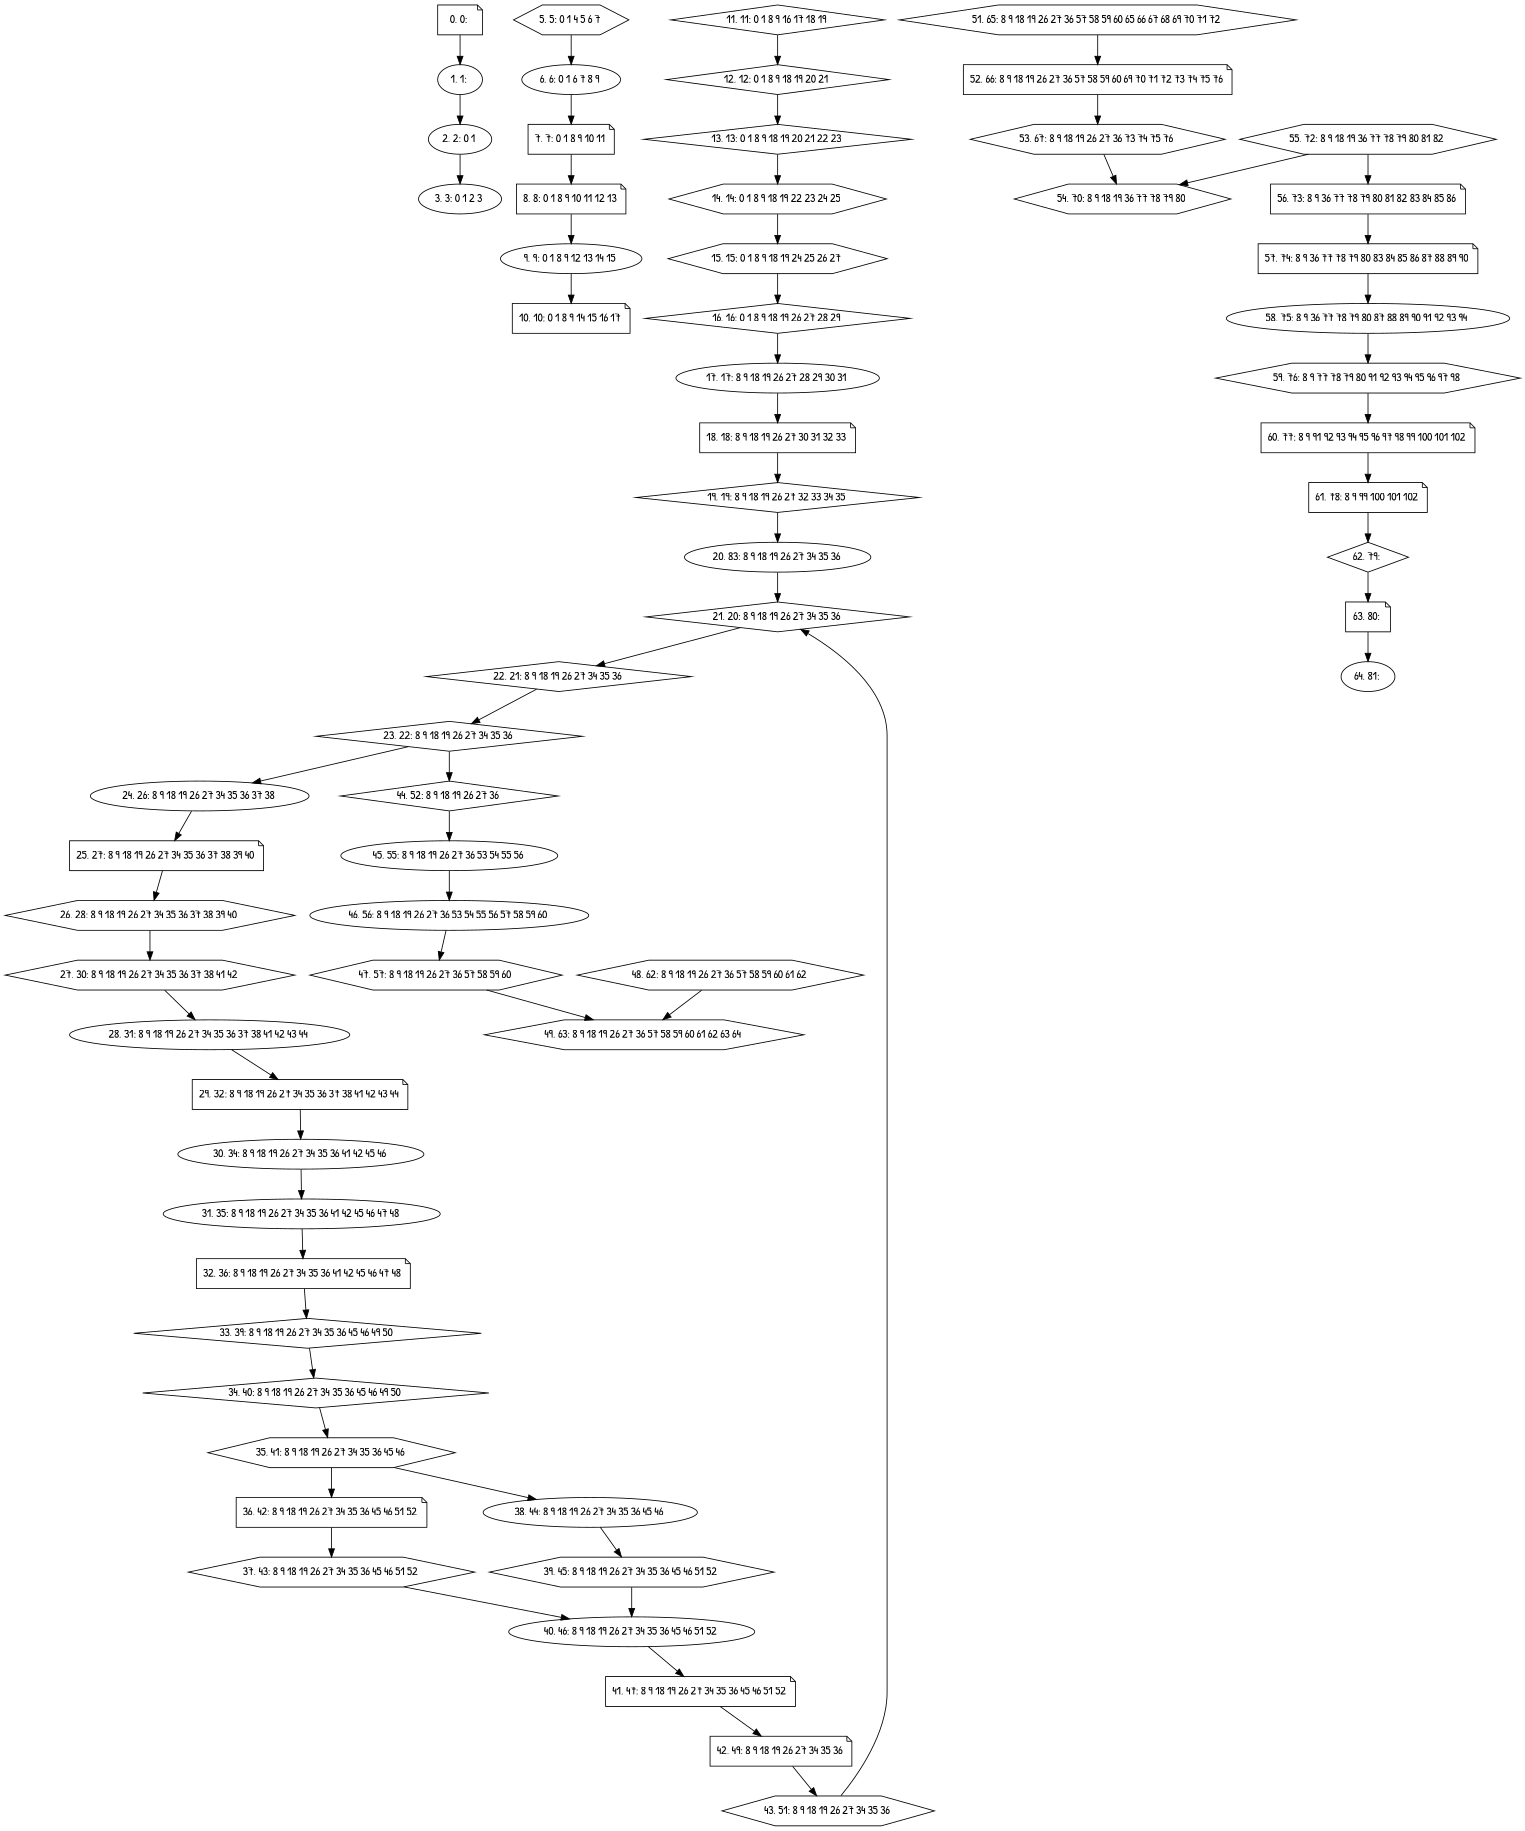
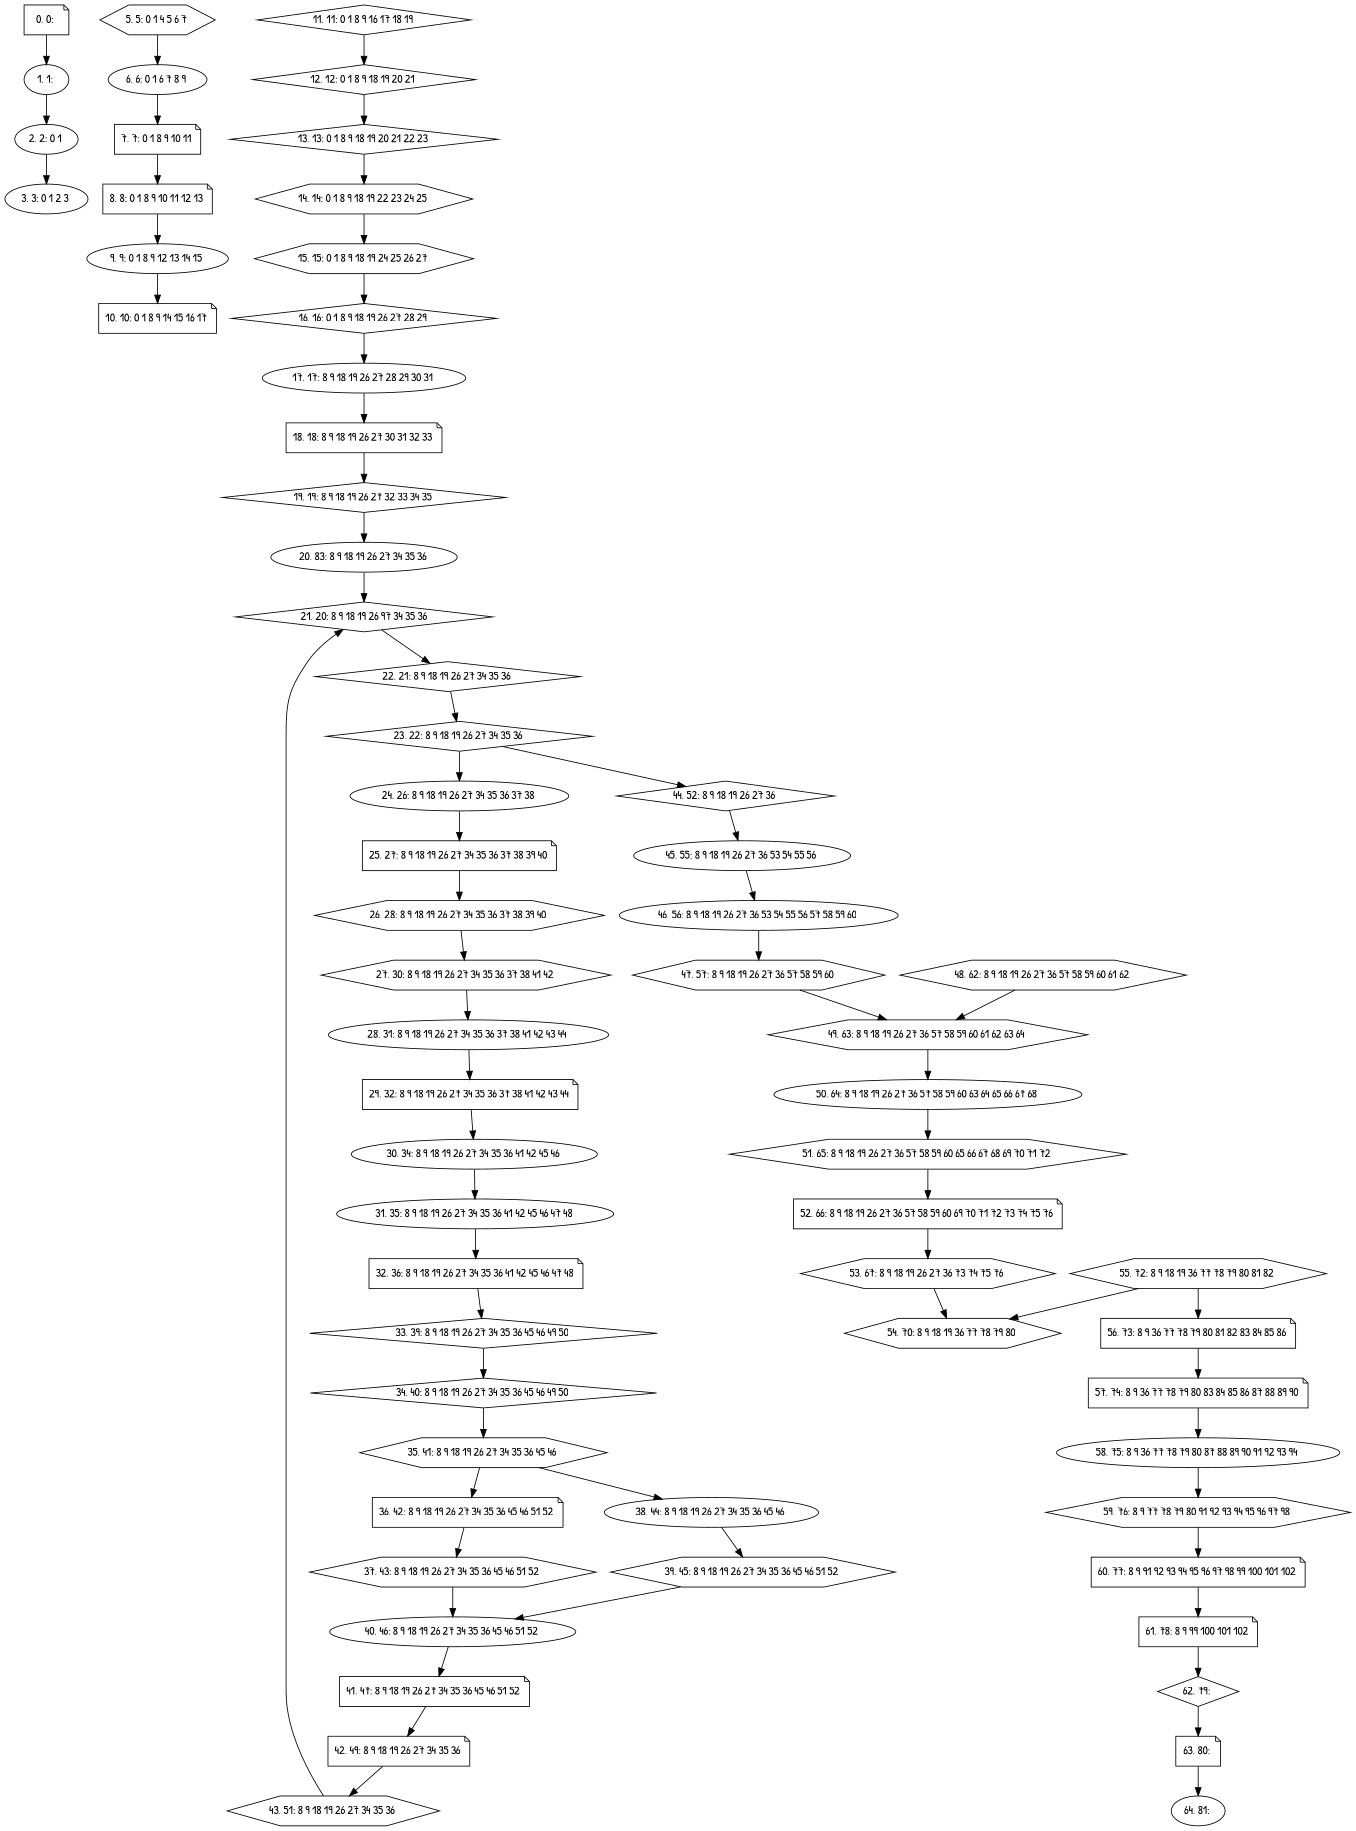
(778, 617) -> (364, 617)
none -> (928, 1094)
